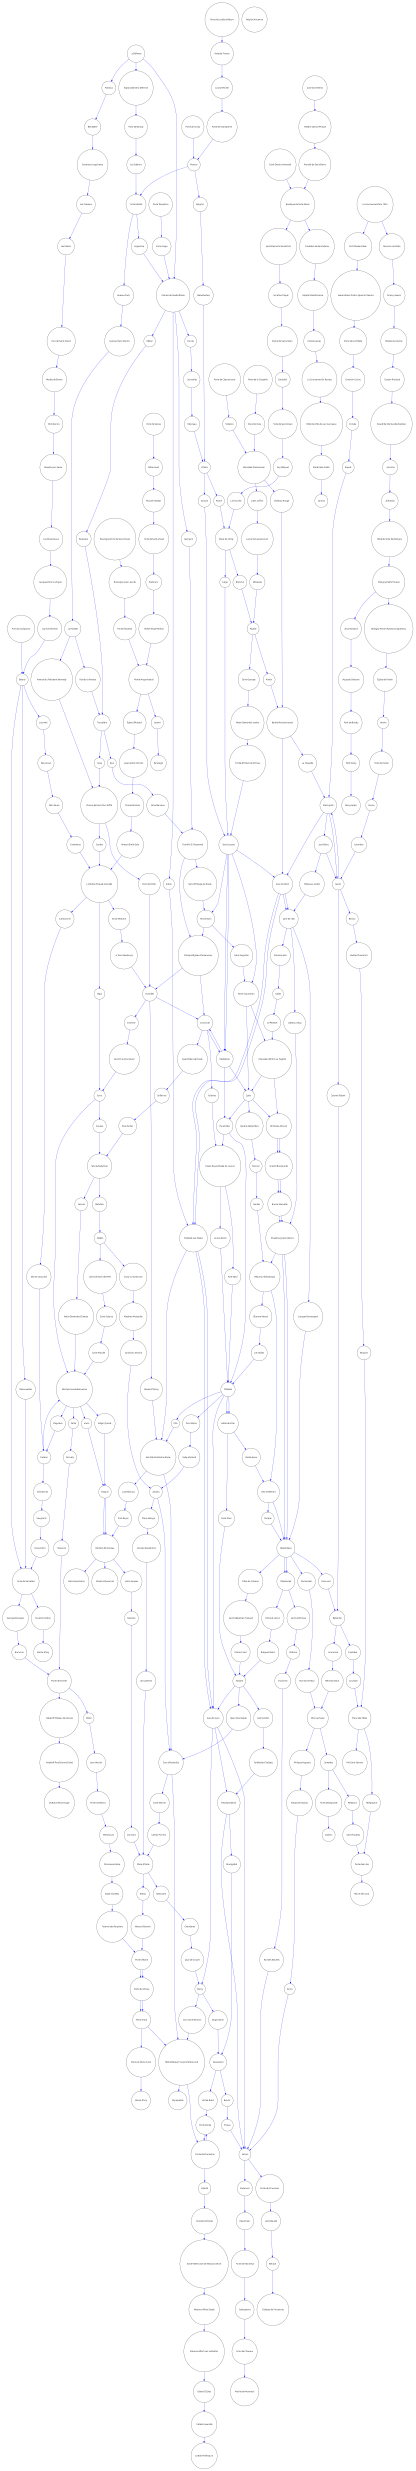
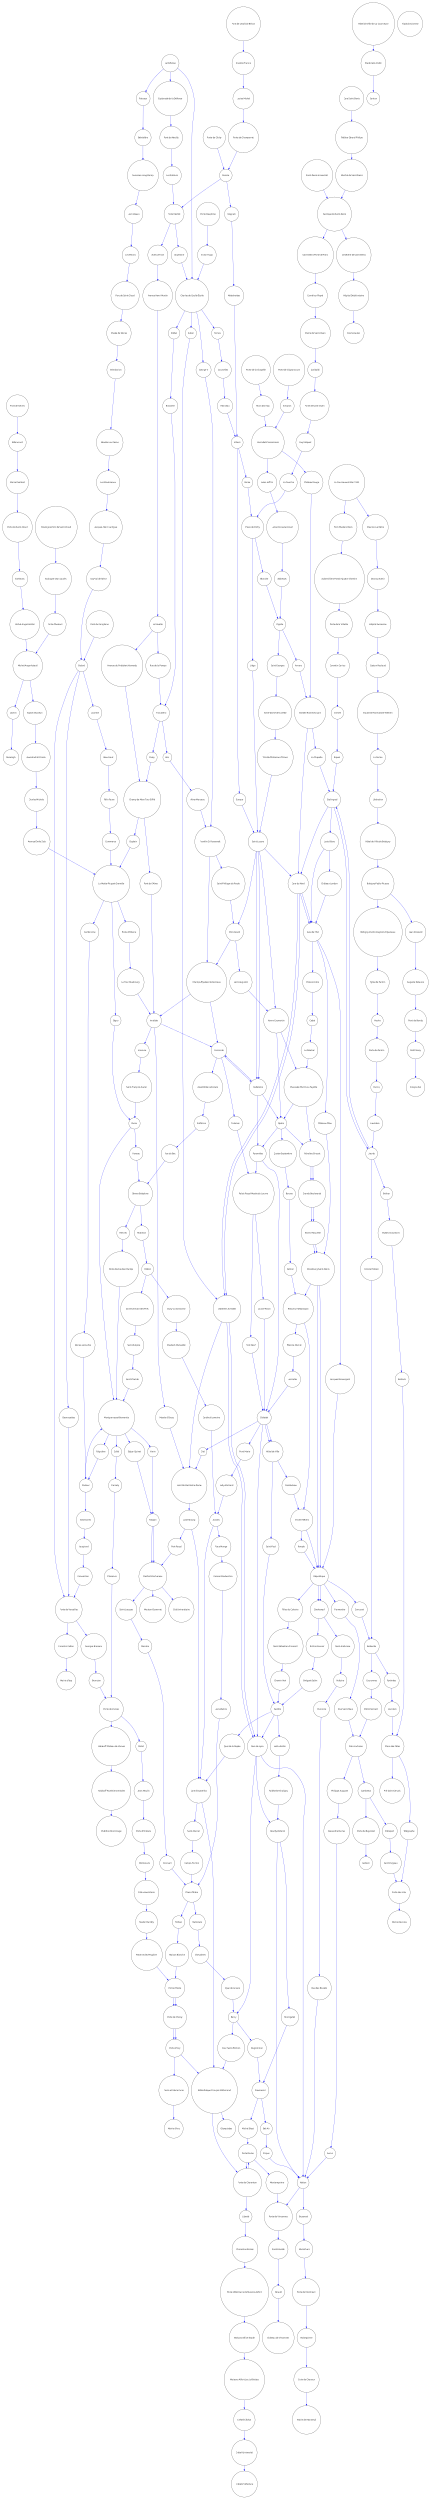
(319, 379) -> none
(331, 865) -> (312, 884)
(171, 1611) -> (199, 1653)
none -> (277, 2183)
